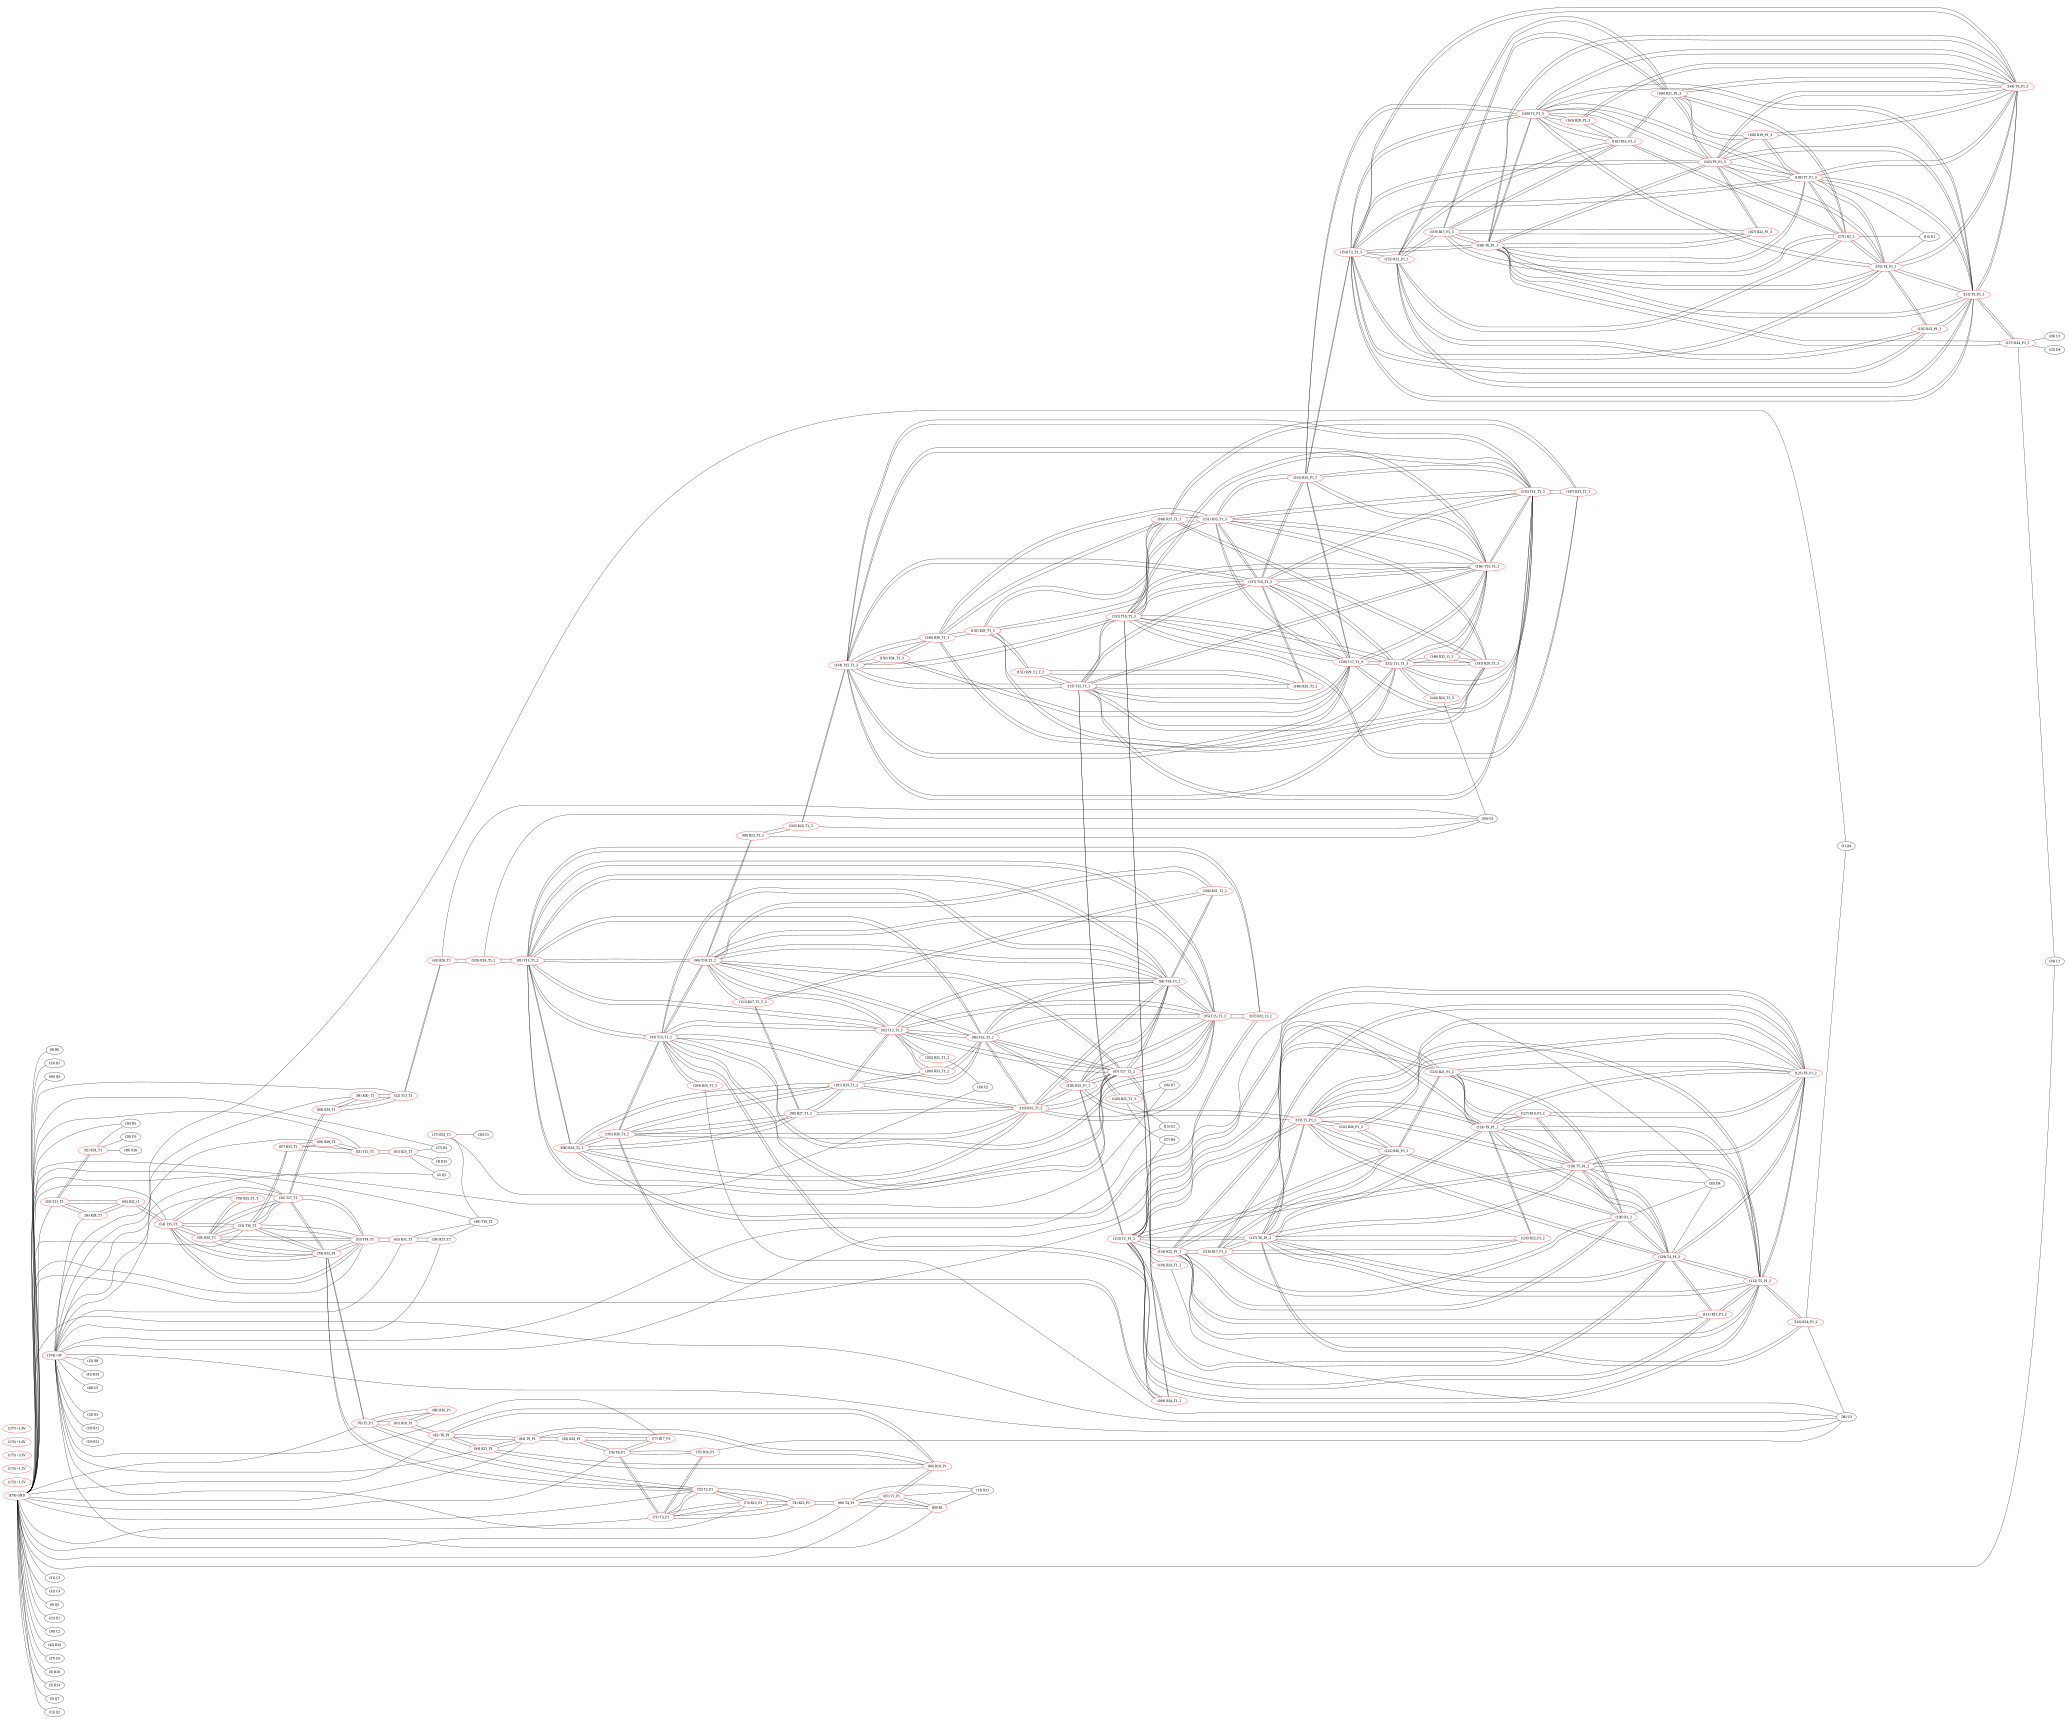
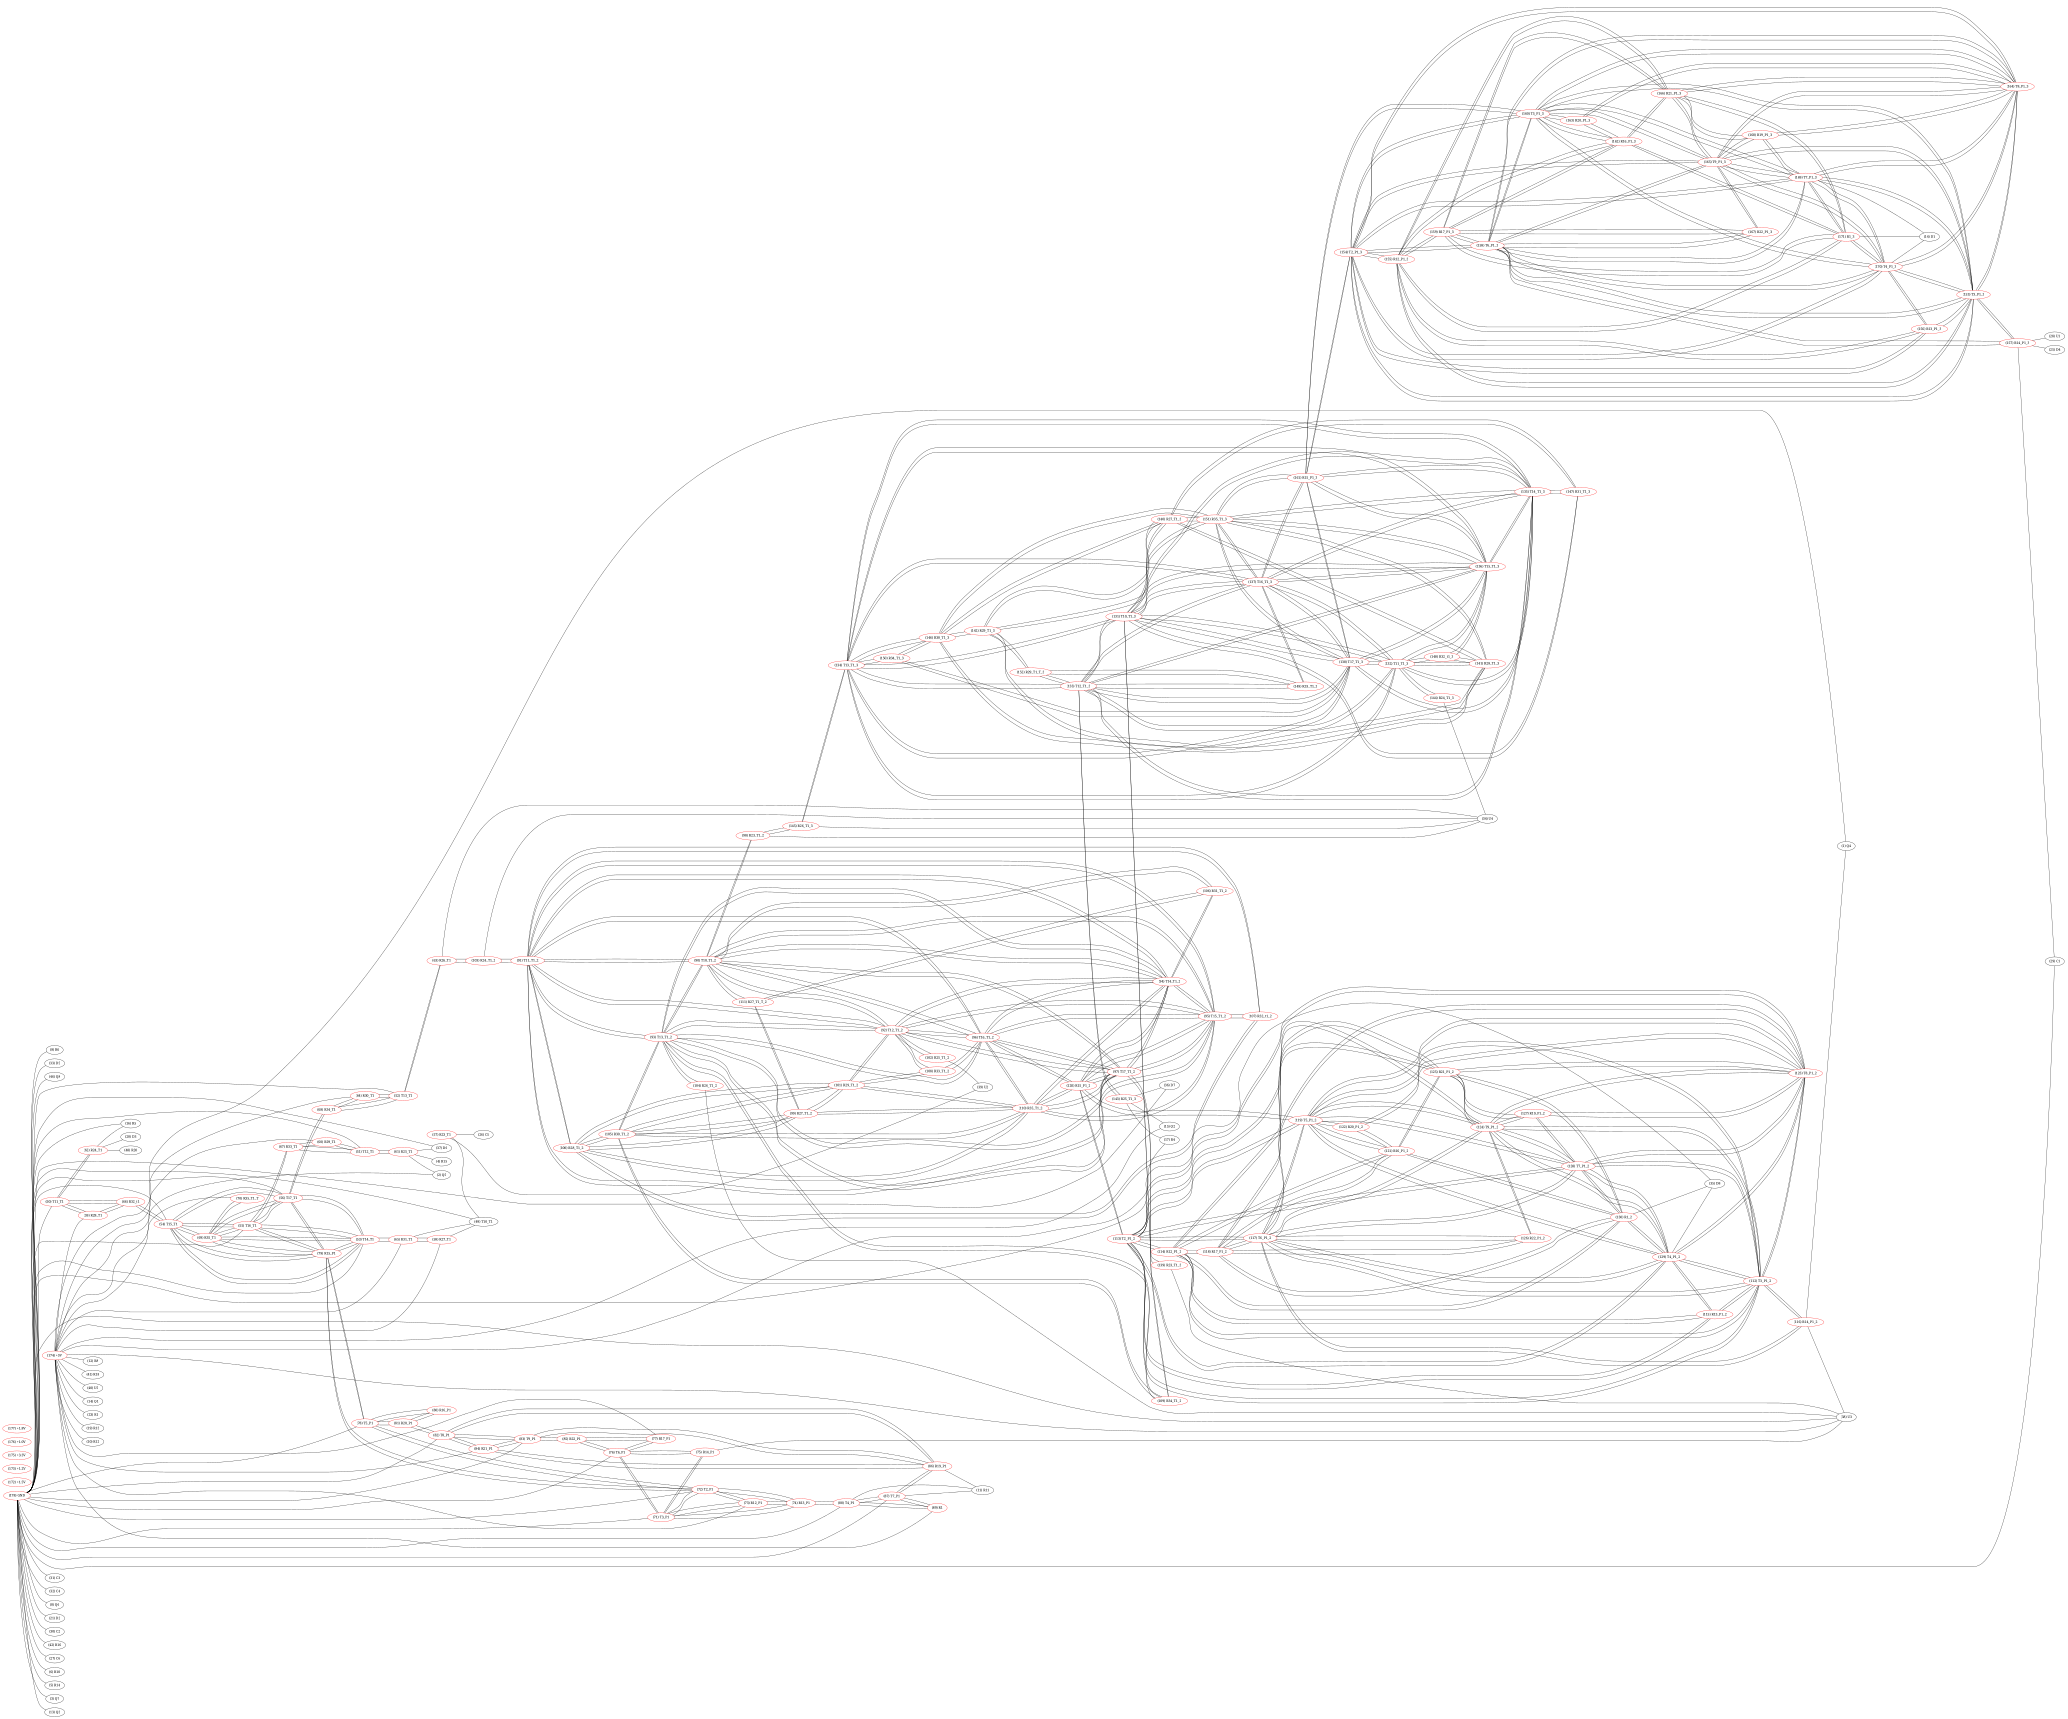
(1648, 1178) -> none
none -> (93, 1401)
(960, 1499) -> (960, 1478)
